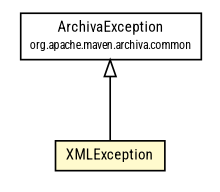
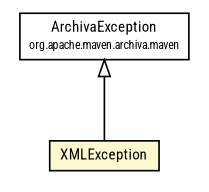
(111, 46) -> (104, 46)
